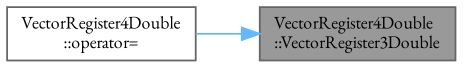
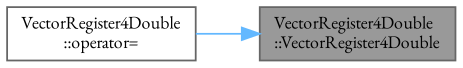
(358, 34) -> (358, 34)
